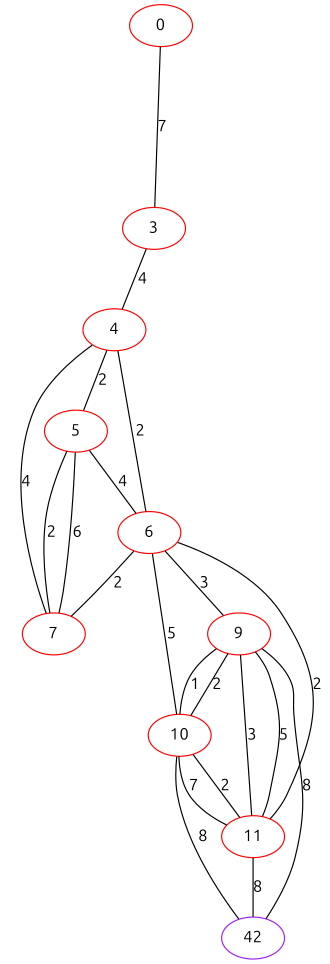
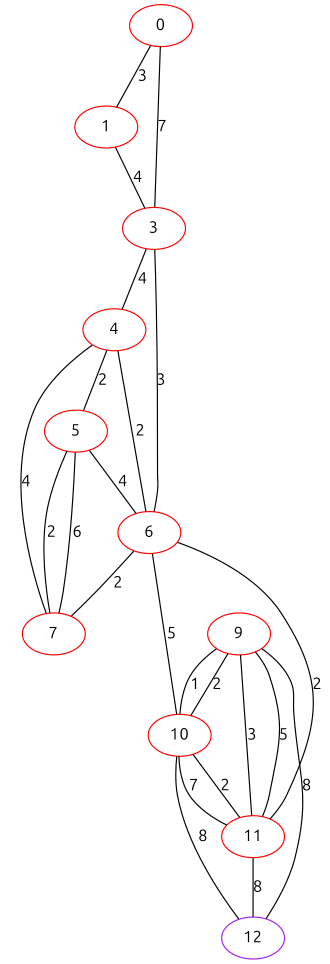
none -> (106, 127)
(194, 583) -> (157, 381)
(253, 938) -> (253, 938)
